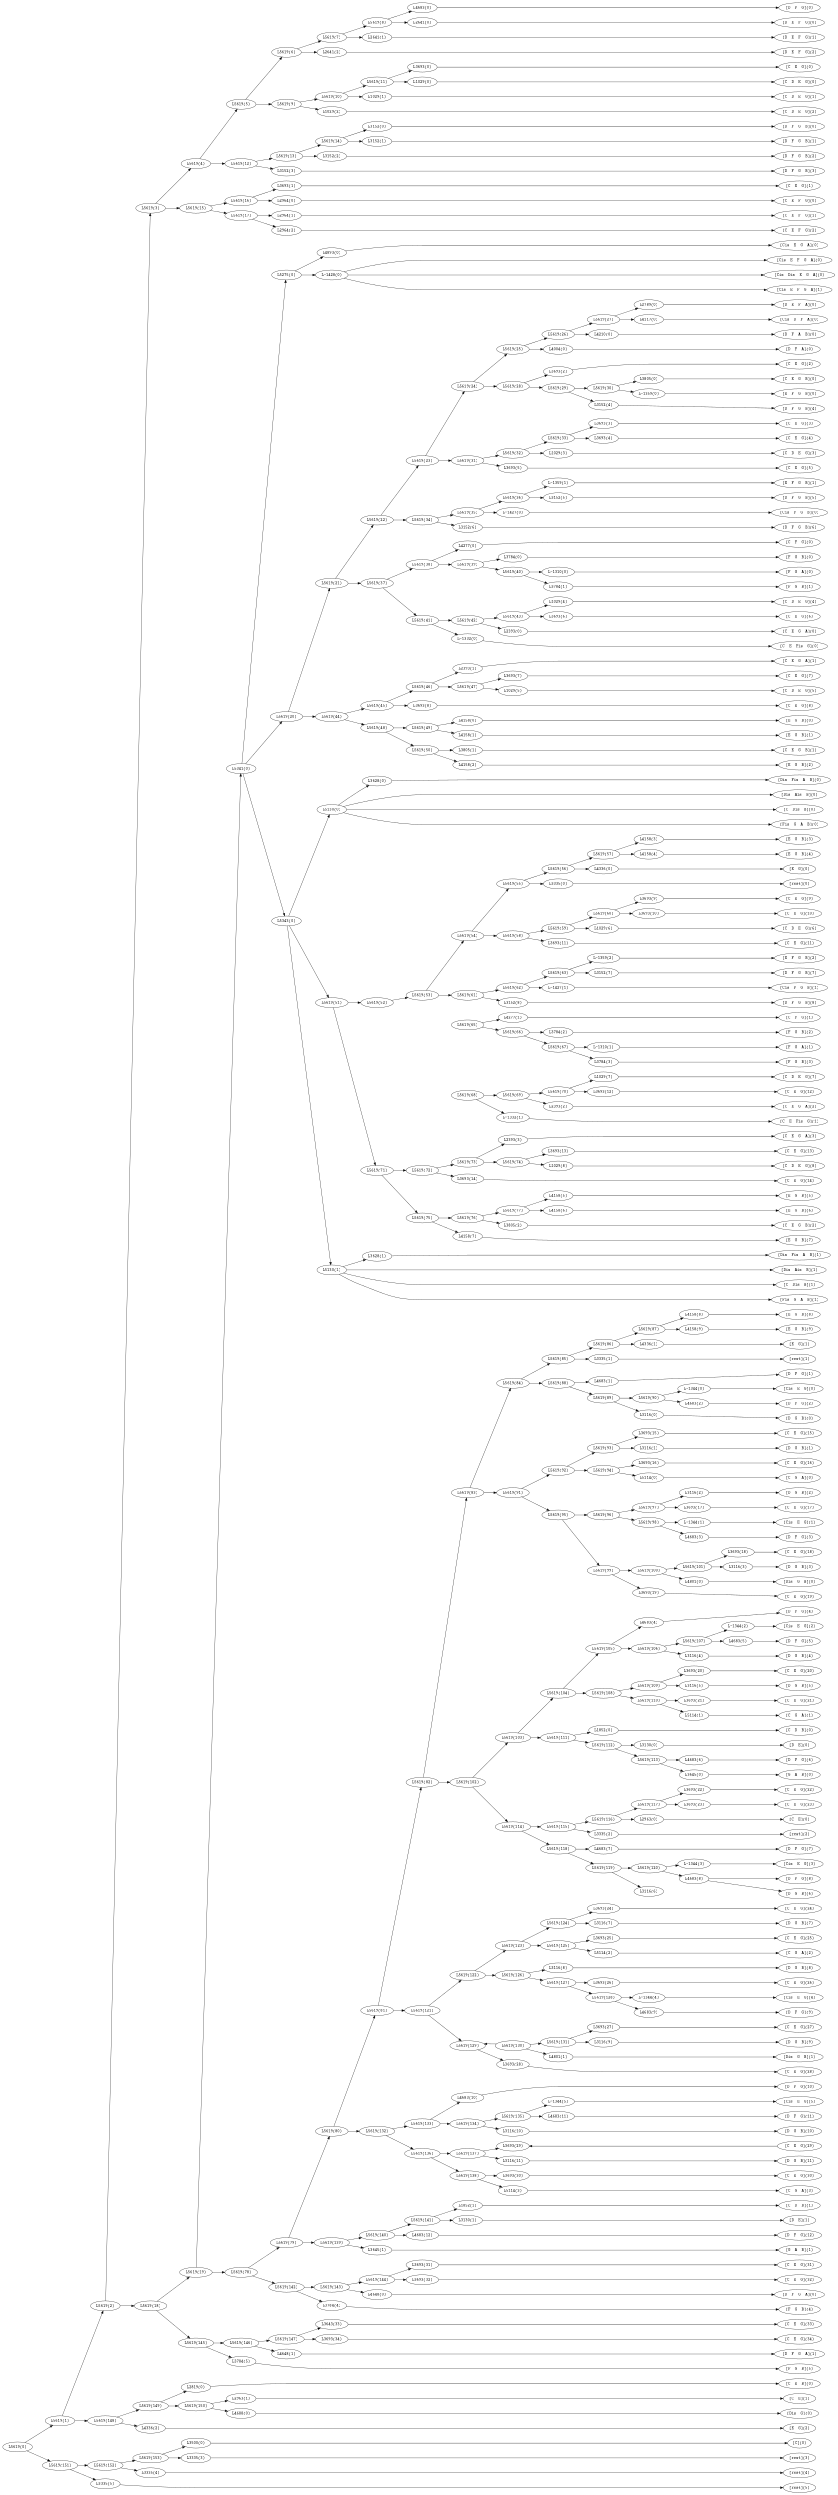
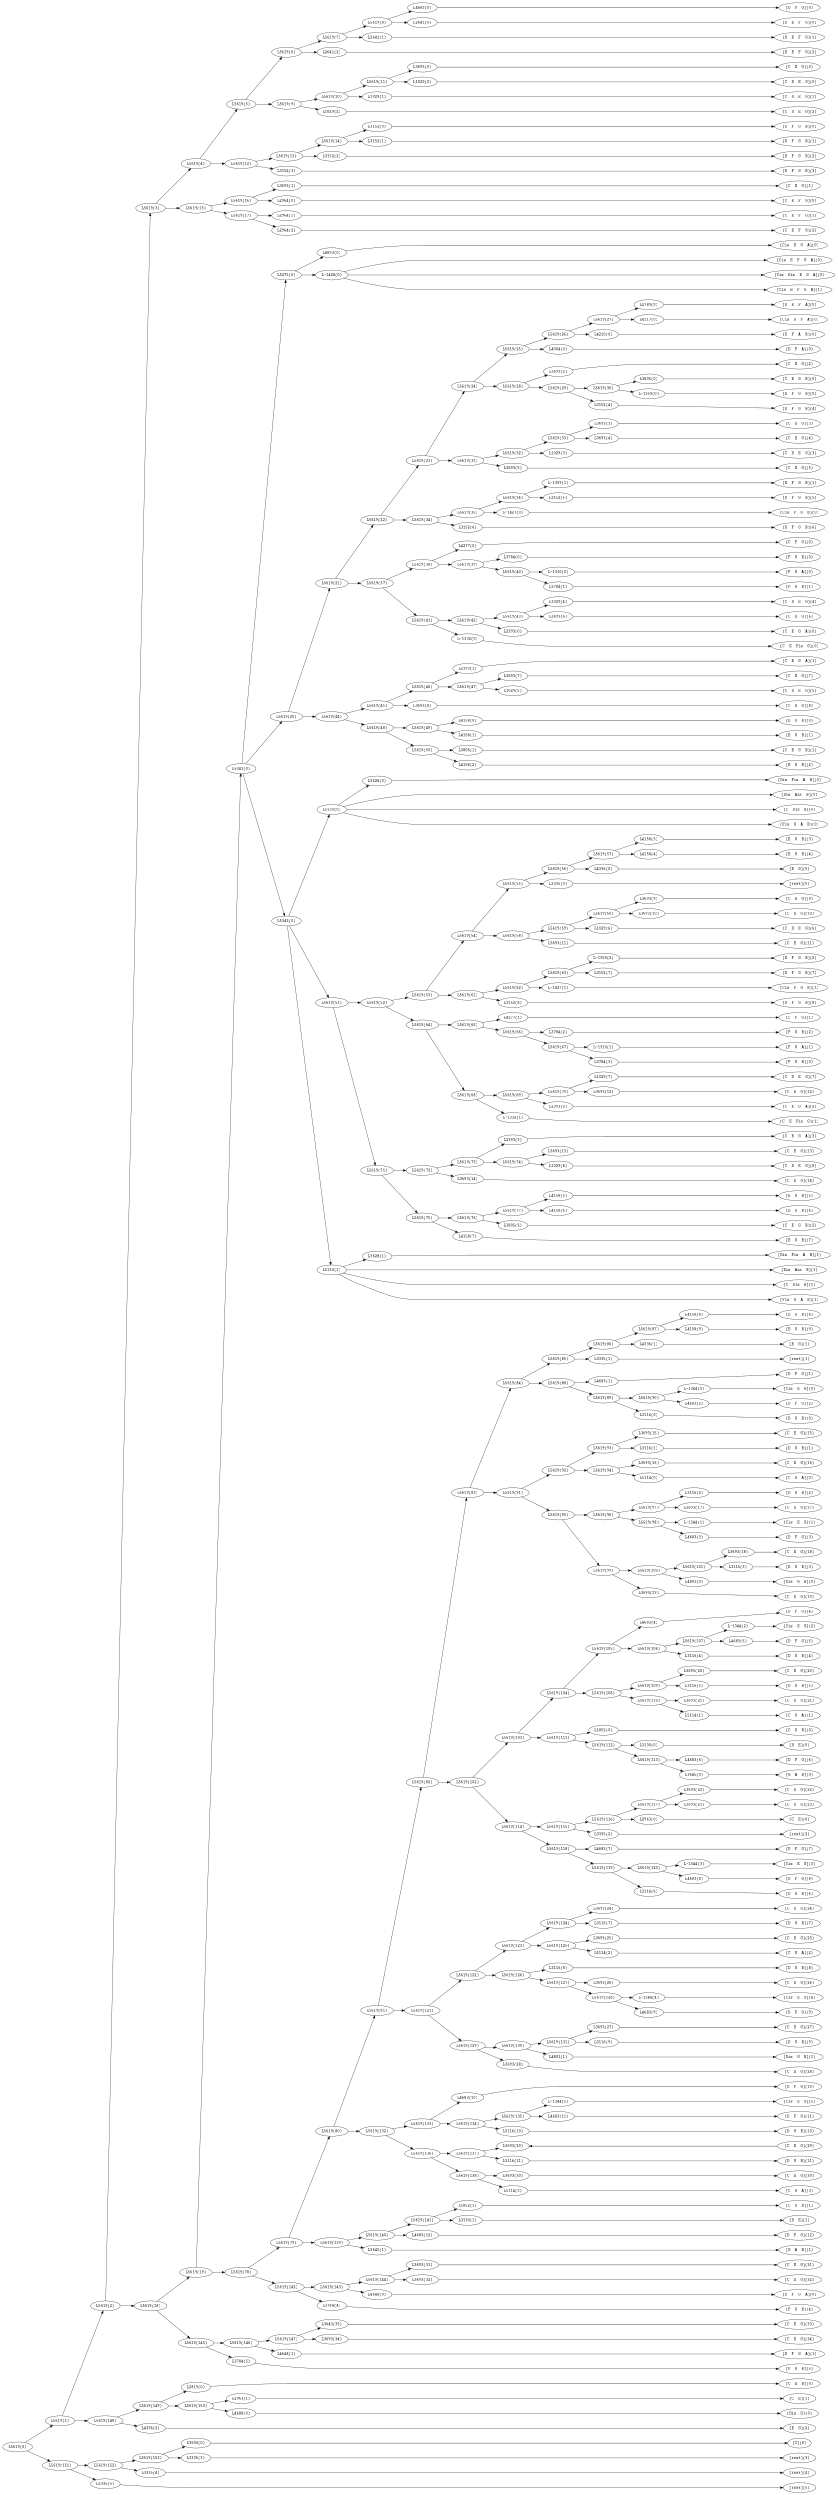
none -> (422, 1025)
(743, 1886) -> (720, 1892)
(492, 2044) -> (489, 2048)
